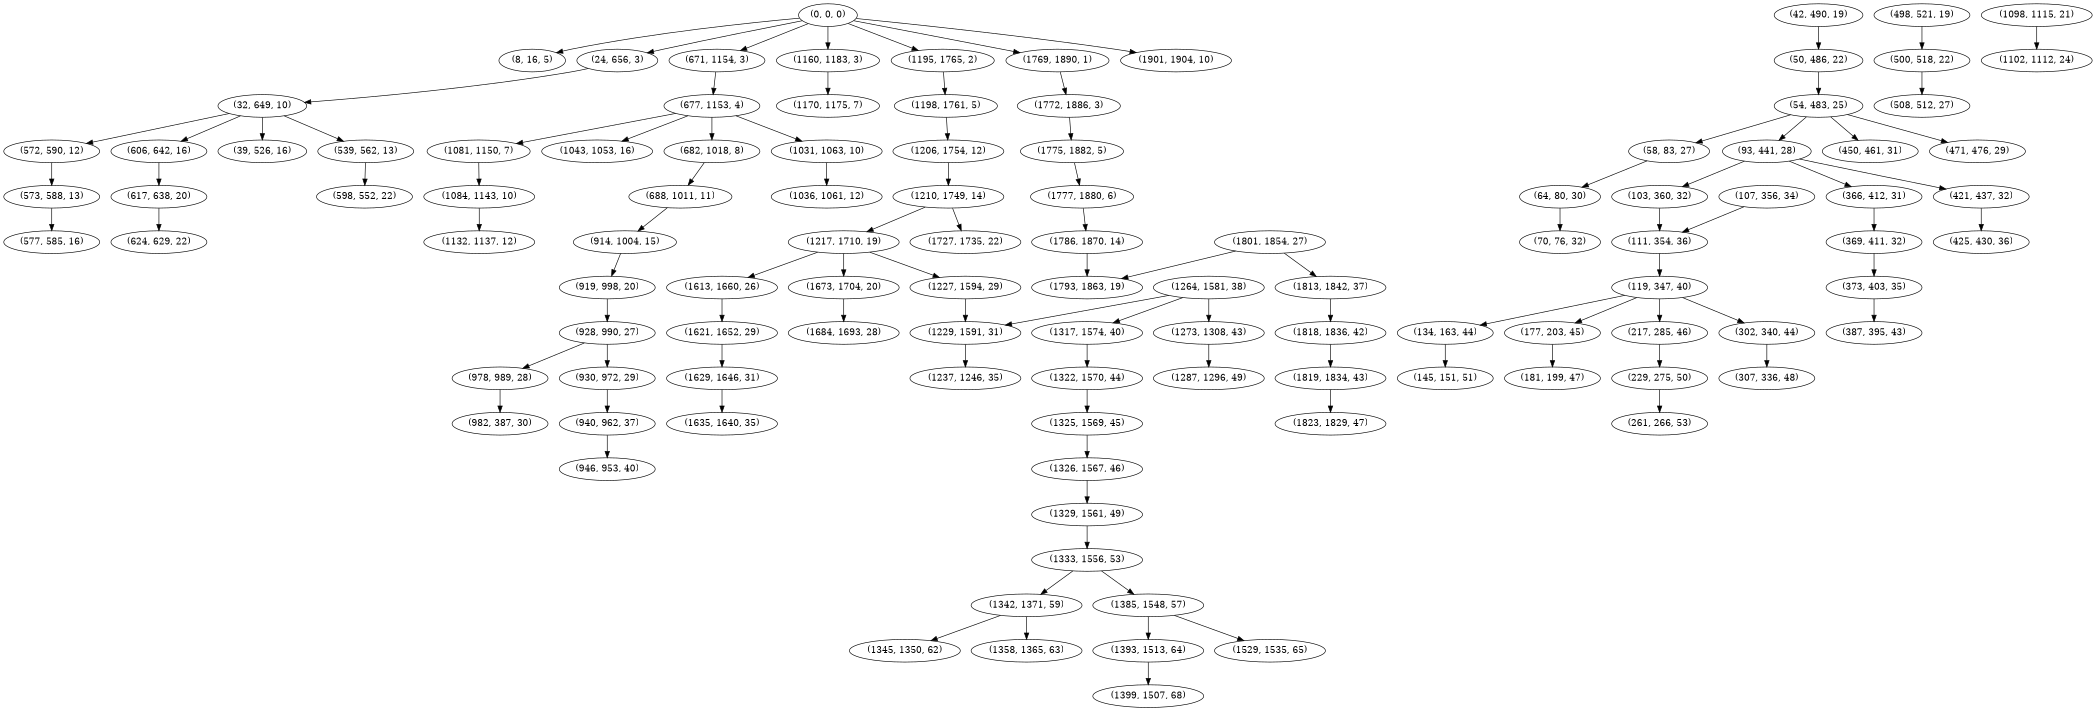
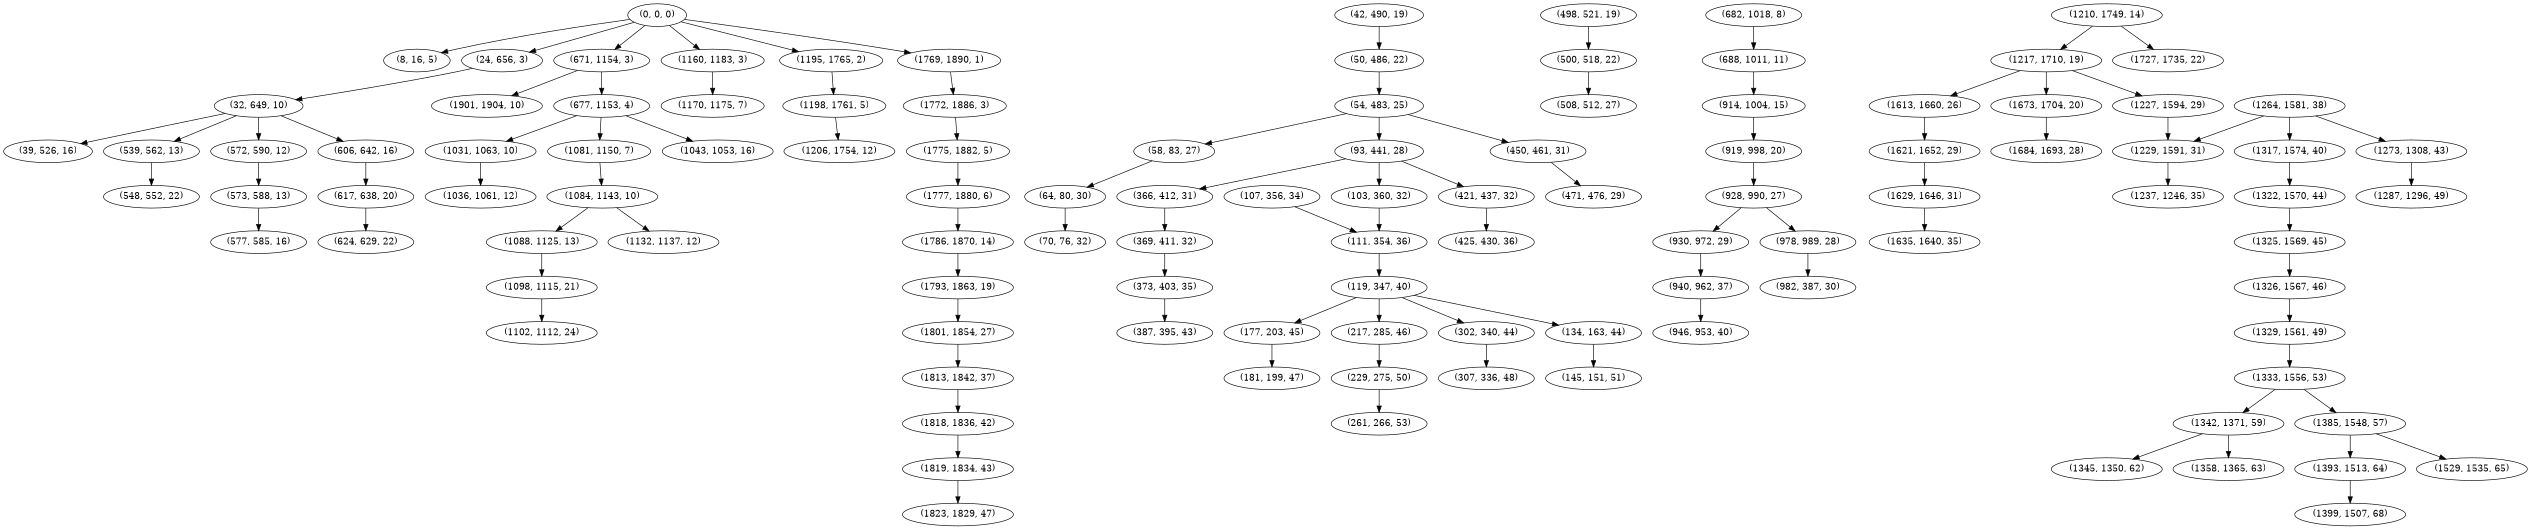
(993, 33) -> (548, 82)
(712, 126) -> none
(1894, 128) -> (1563, 172)
(948, 171) -> none
(364, 197) -> (151, 197)
none -> (542, 242)
(1182, 264) -> (958, 307)
